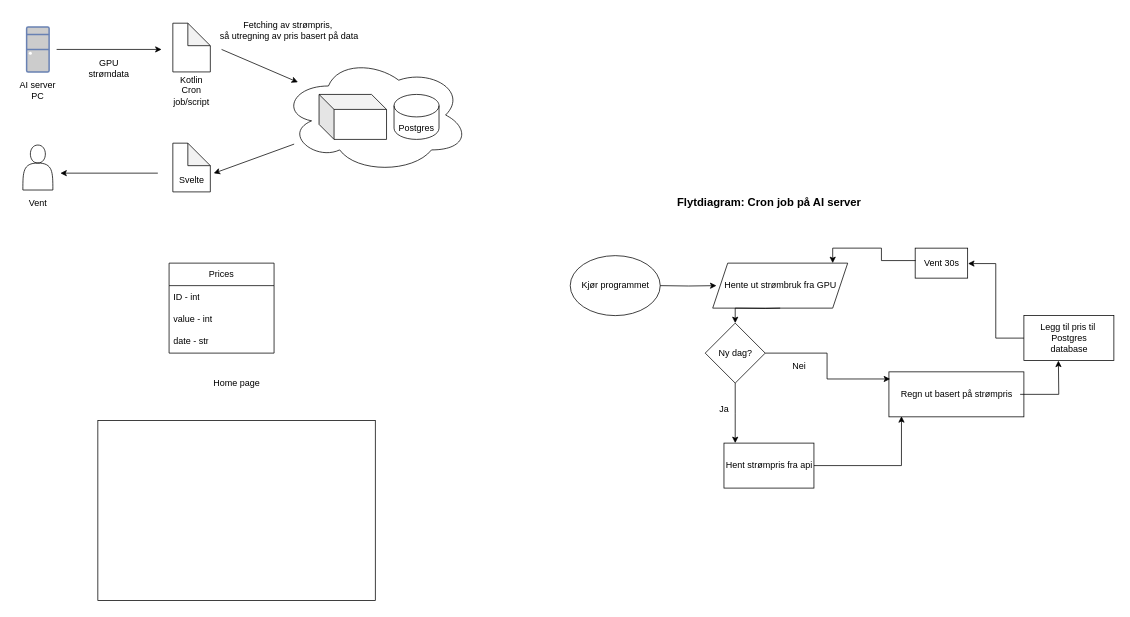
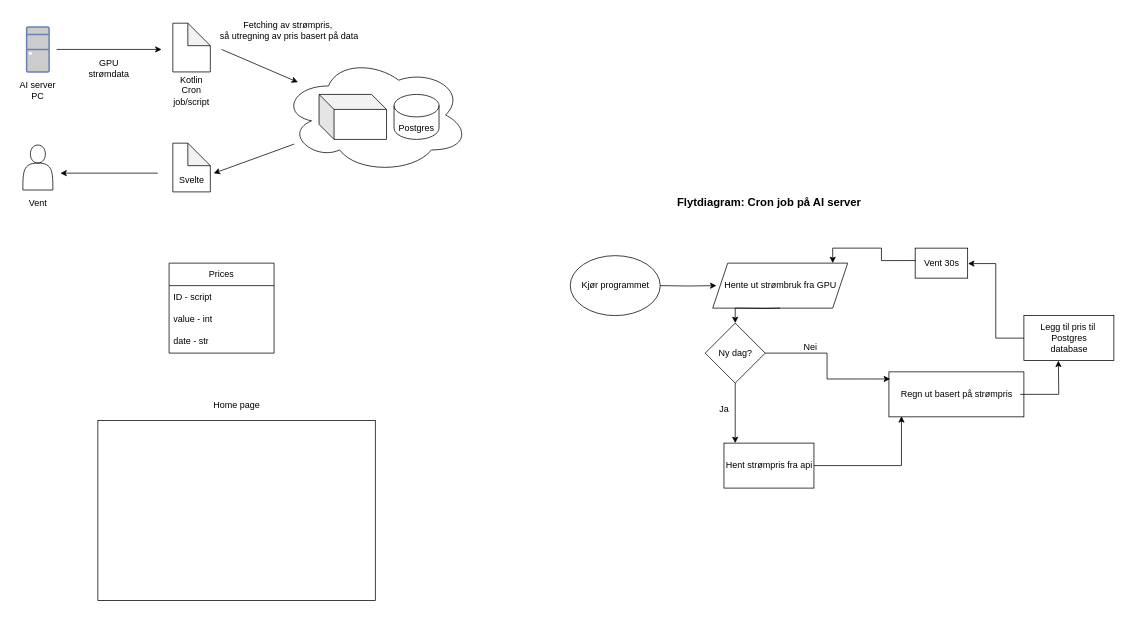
(190, 297) -> (198, 297)
(799, 366) -> (810, 348)
(237, 383) -> (237, 405)
